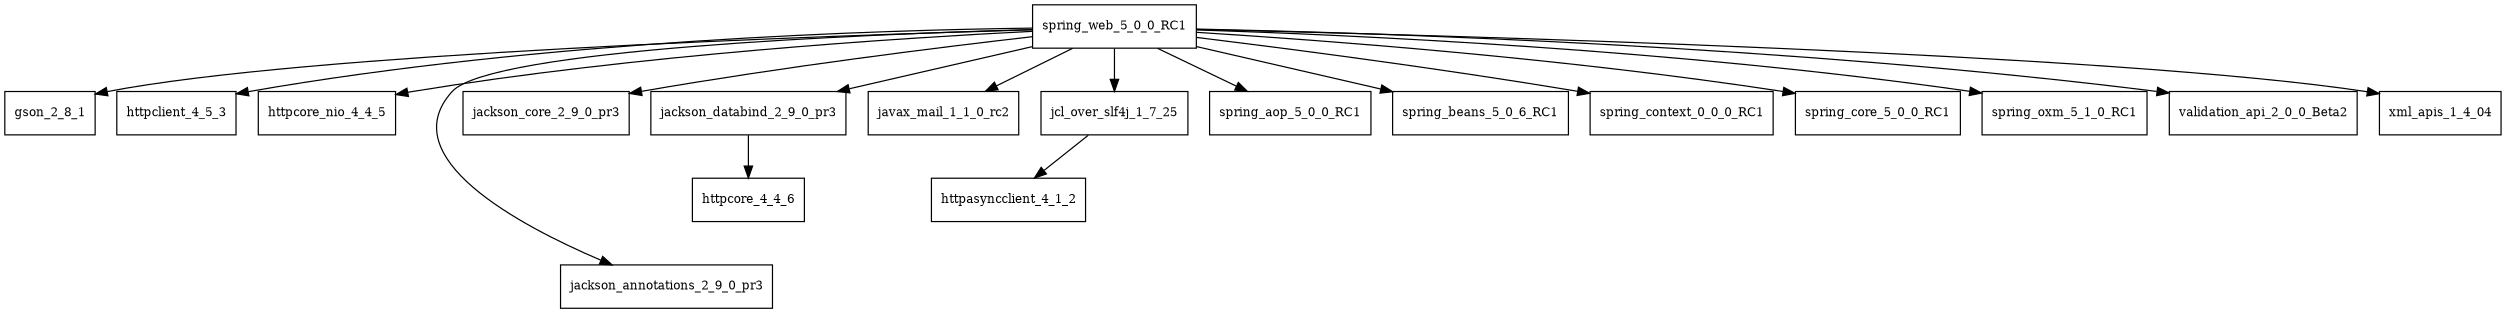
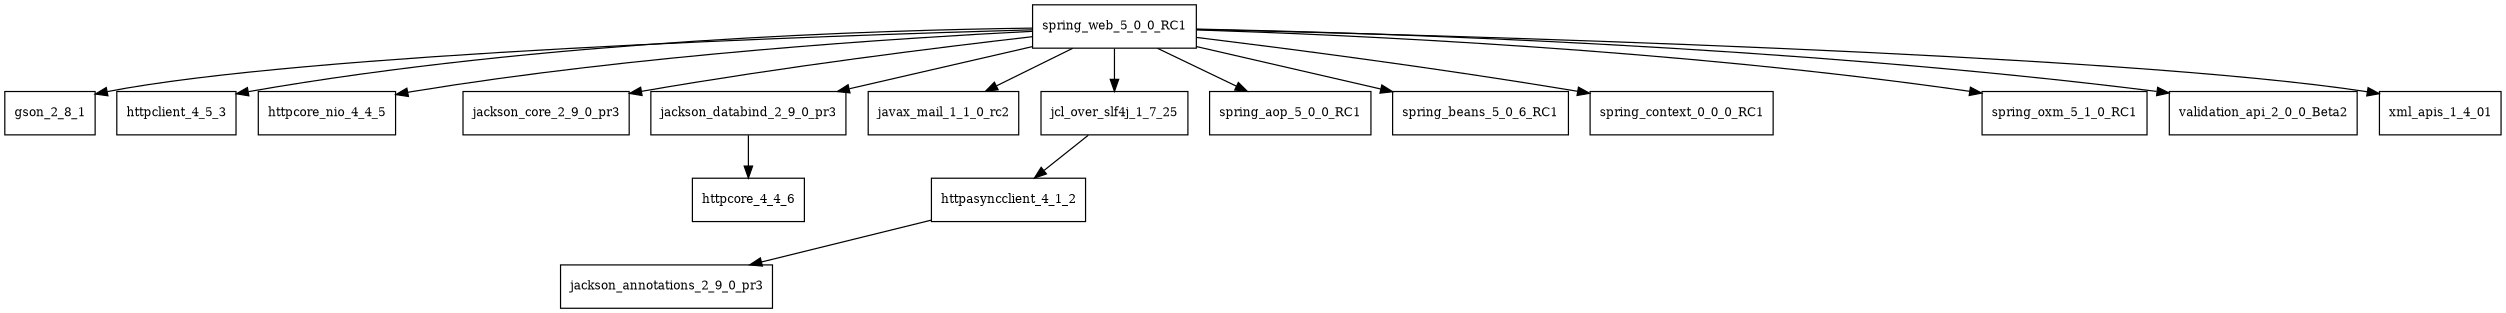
(590, 57) -> (846, 241)
(1878, 113) -> none
(2440, 113) -> (2440, 113)
